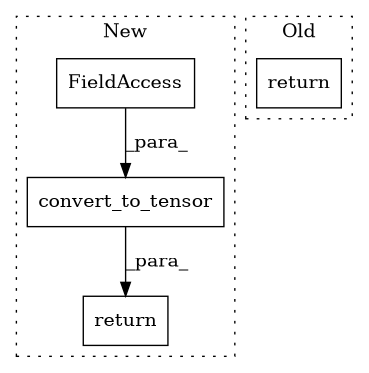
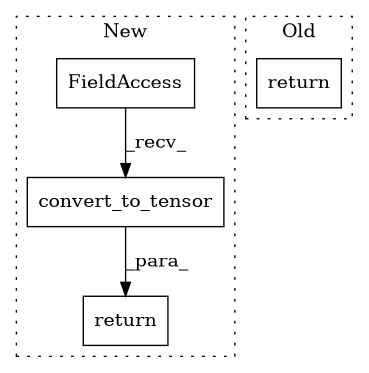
(156, 143) -> (156, 143)
